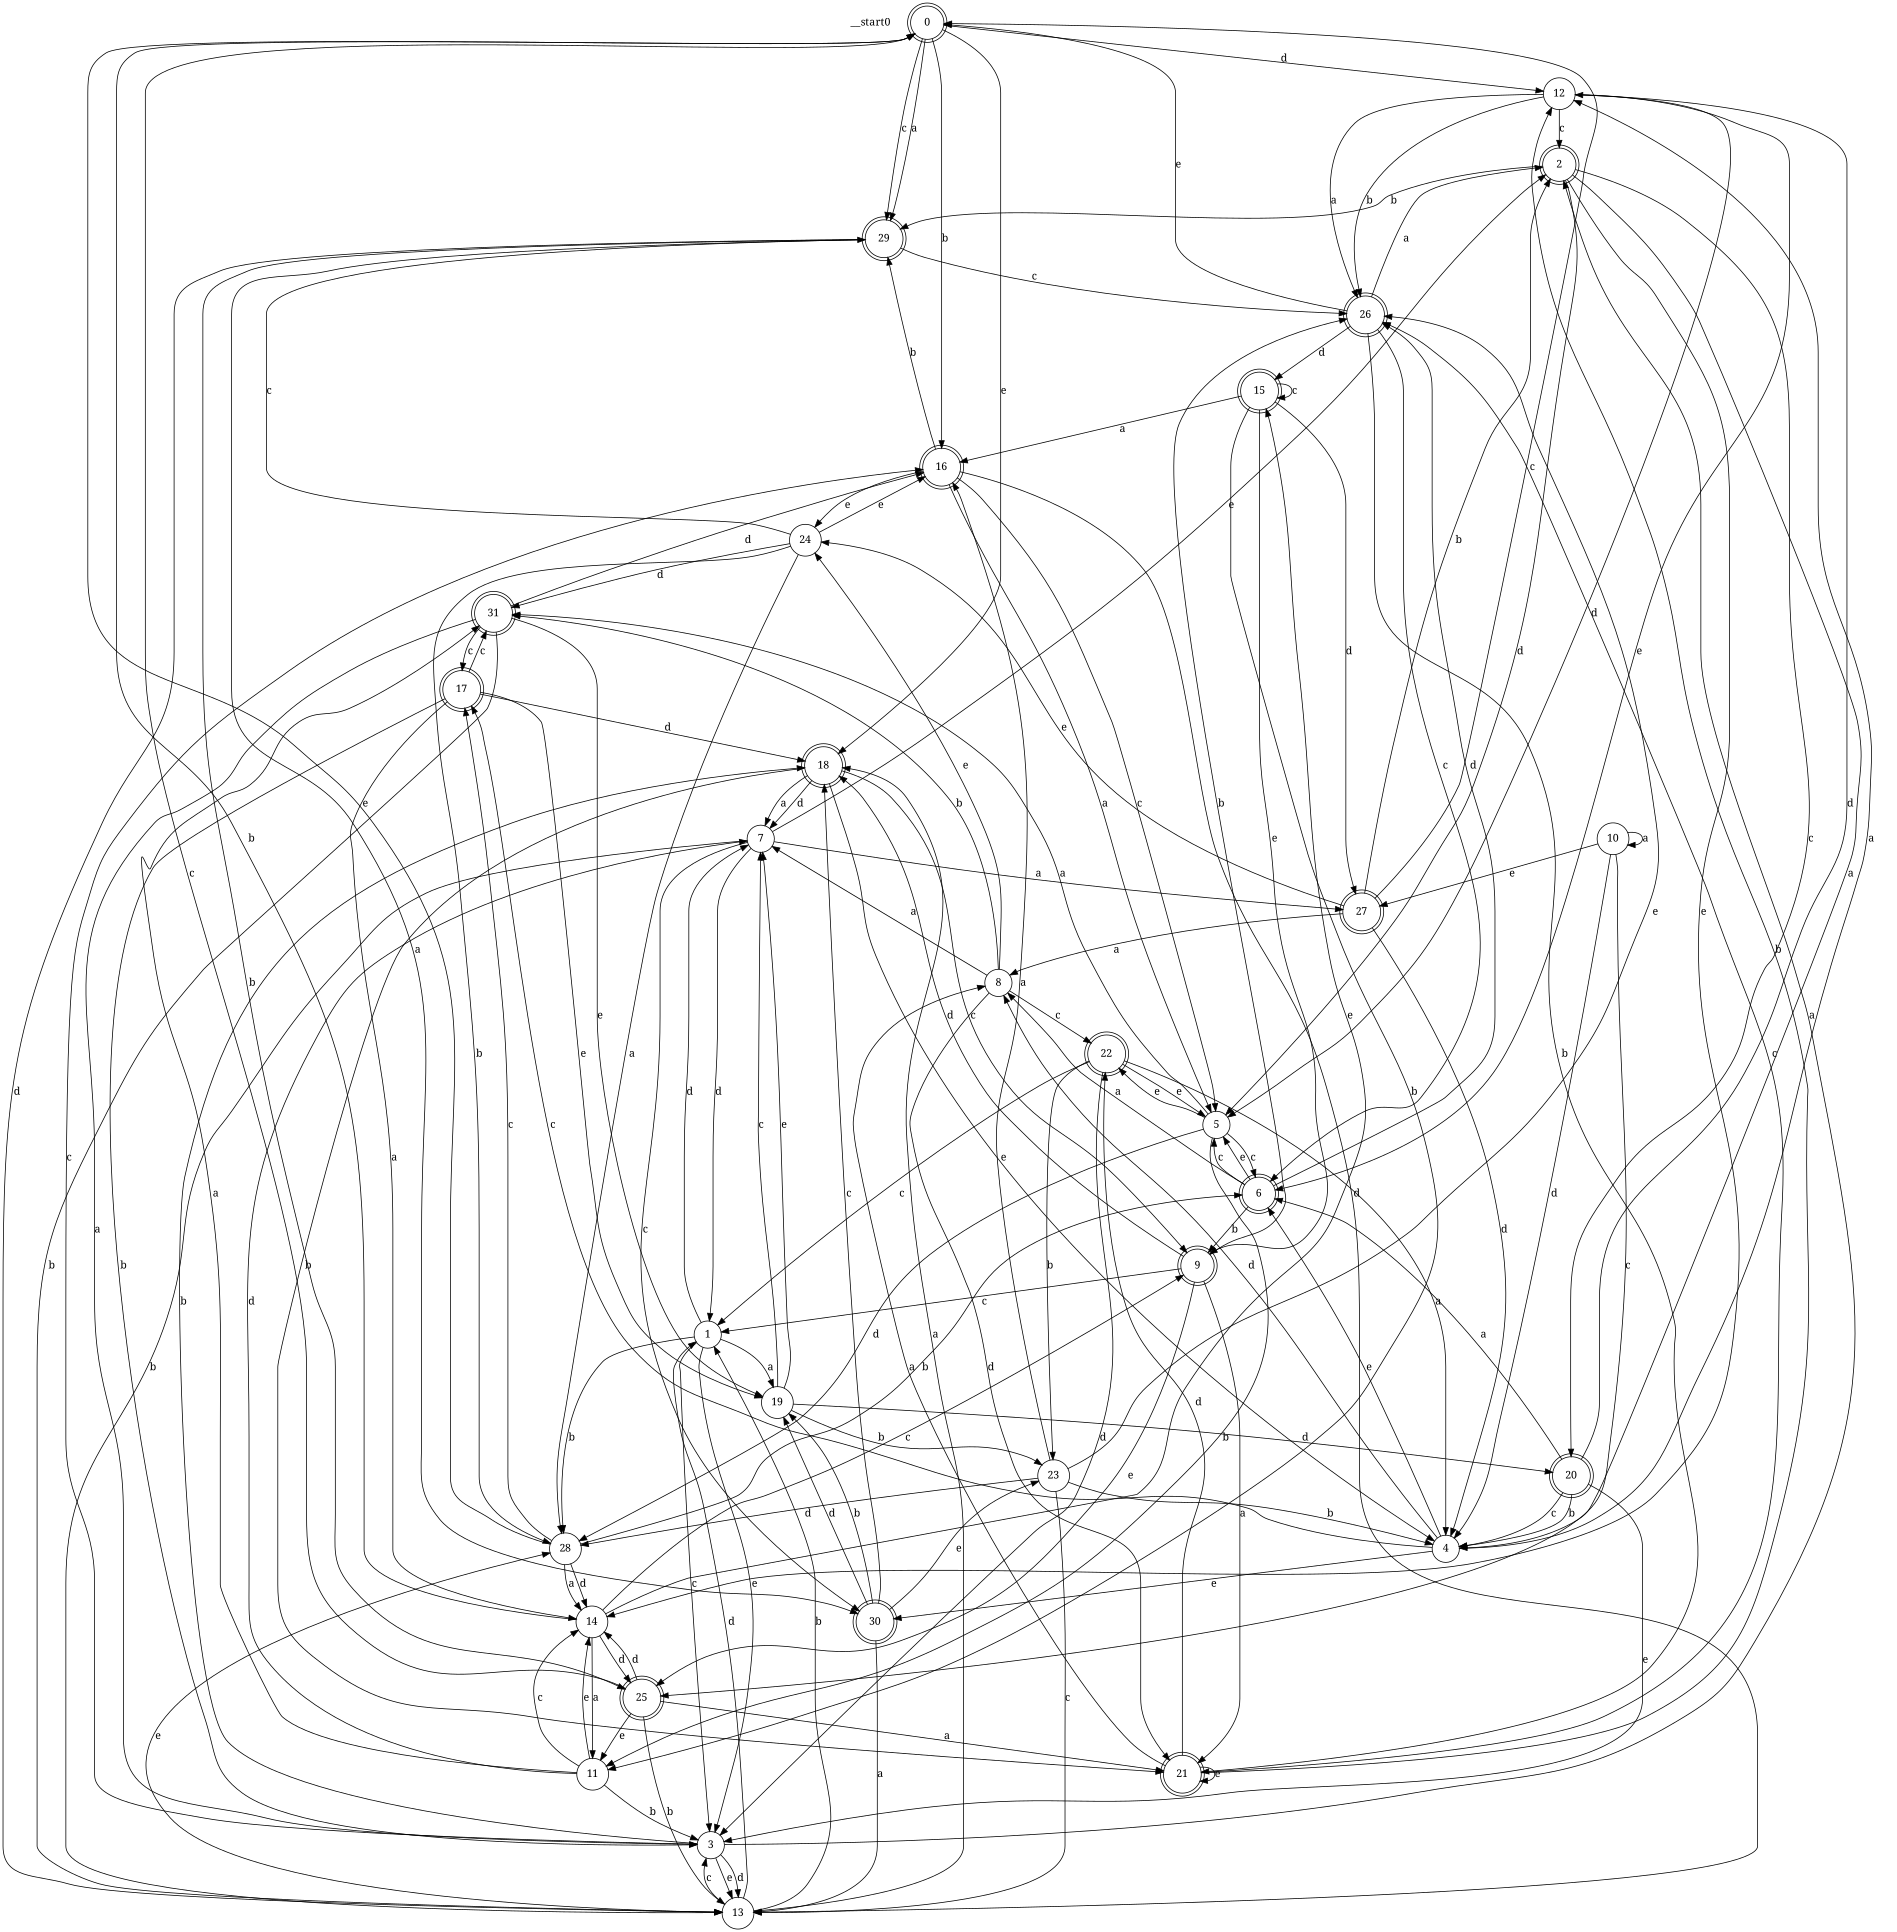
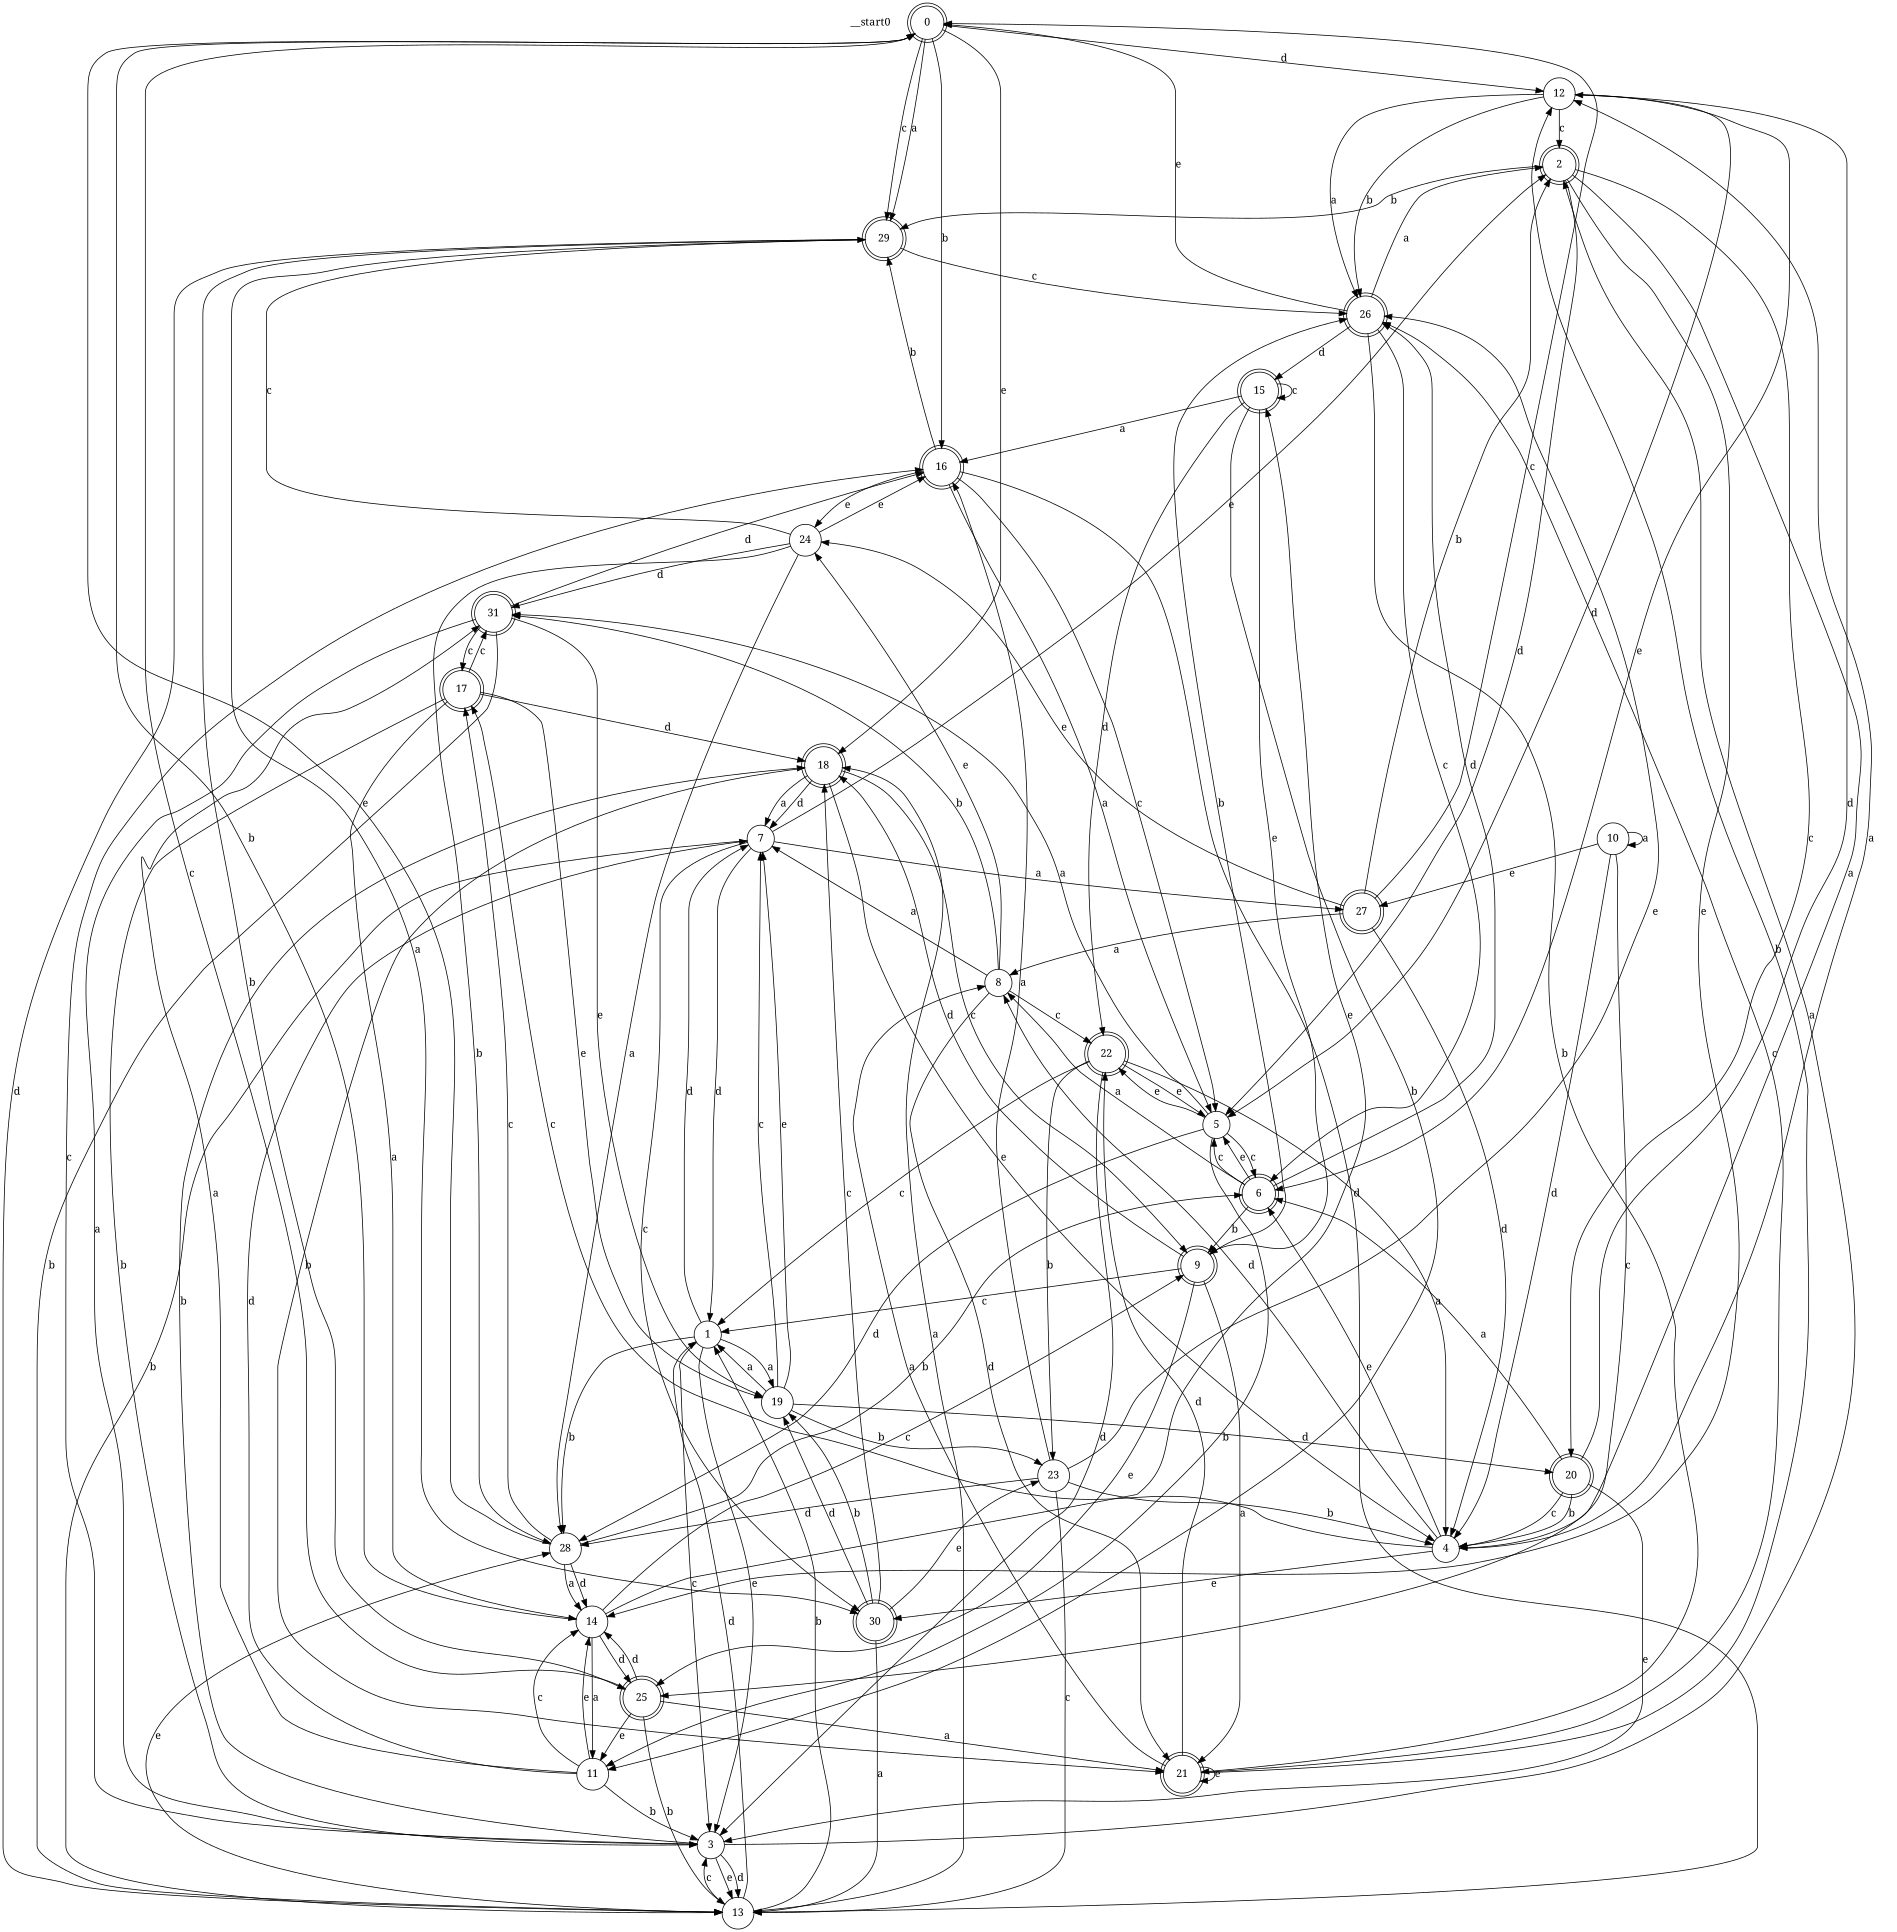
(1346, 631) -> (1109, 681)
none -> (745, 1370)
